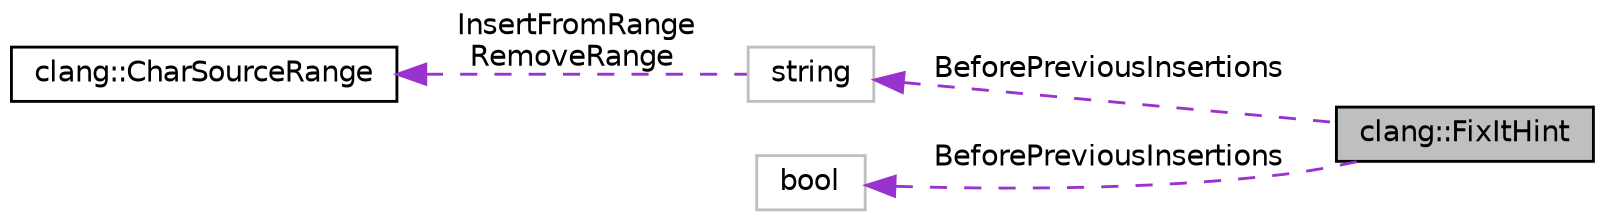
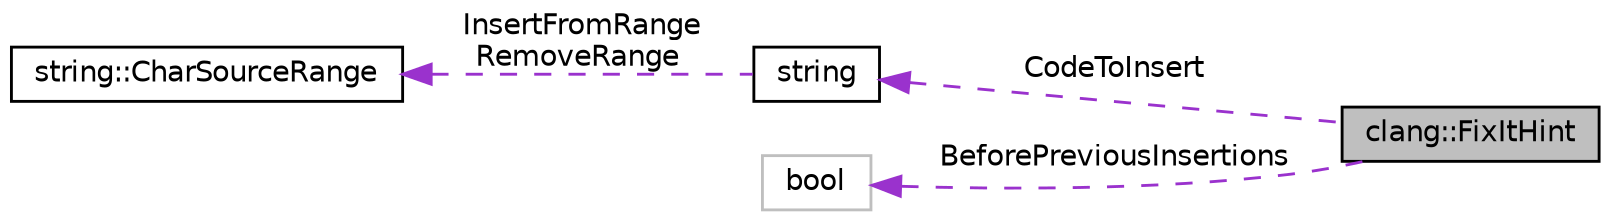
(1105, 70) -> (1111, 70)
(204, 74) -> (207, 74)
(811, 74) -> (817, 74)
